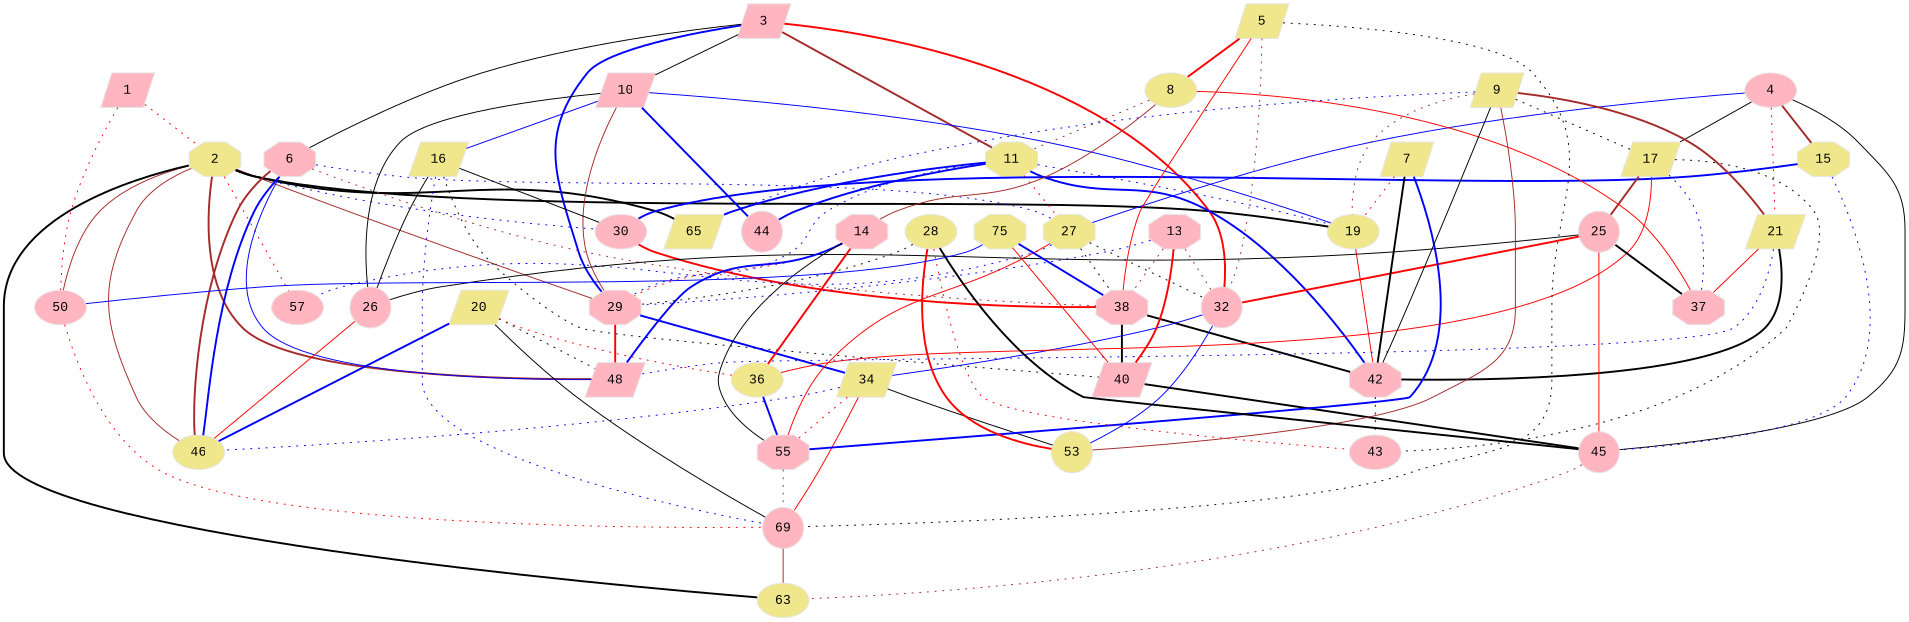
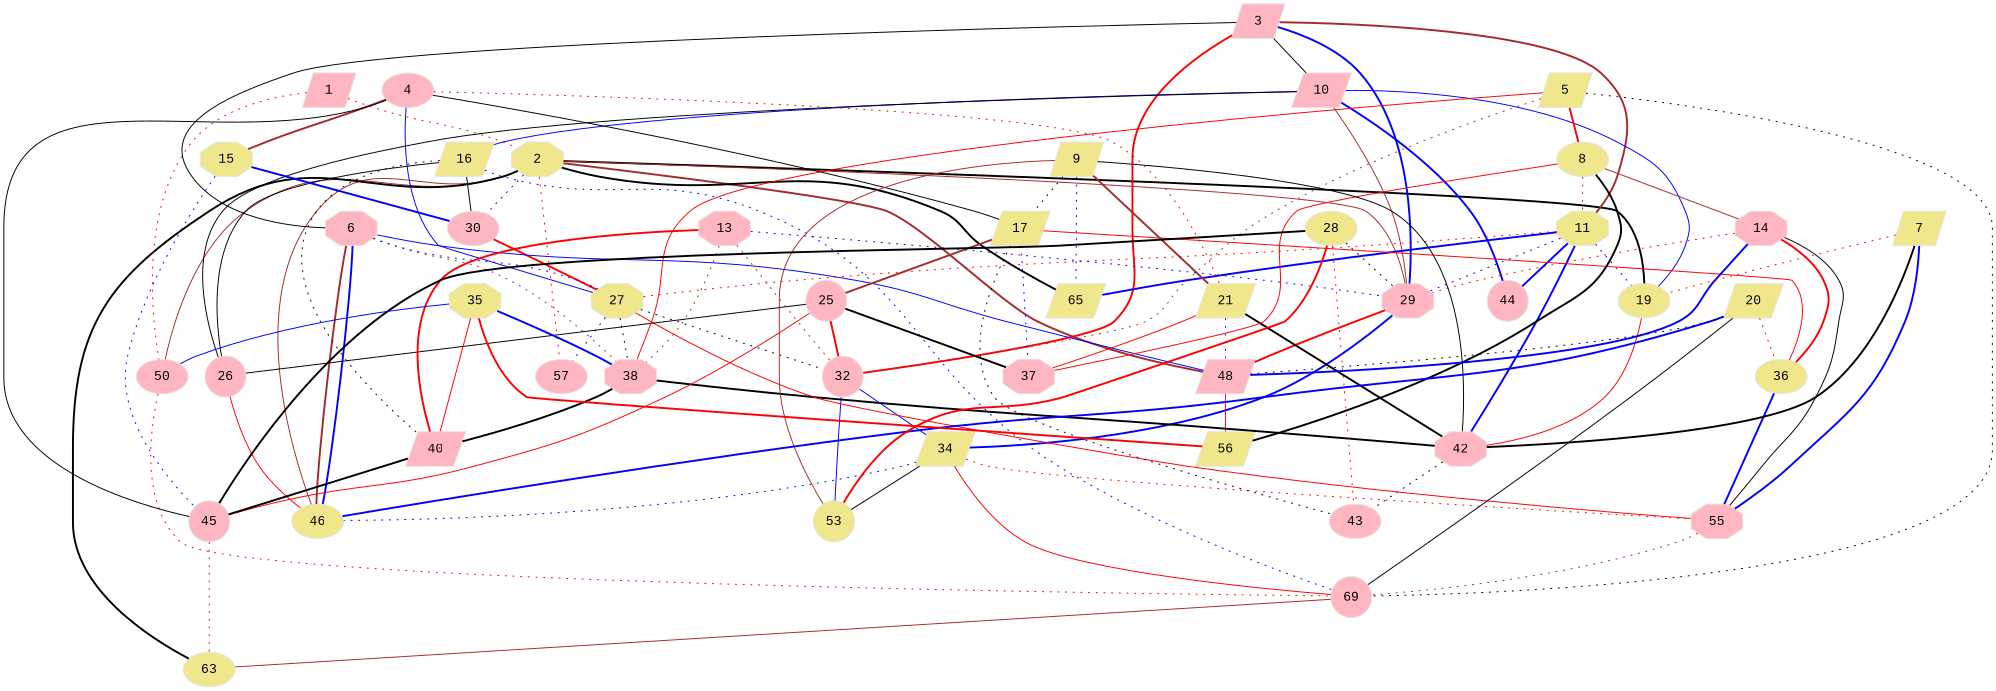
(1386, 128) -> none
(1000, 232) -> (475, 301)
(864, 295) -> (545, 264)
none -> (1226, 449)
